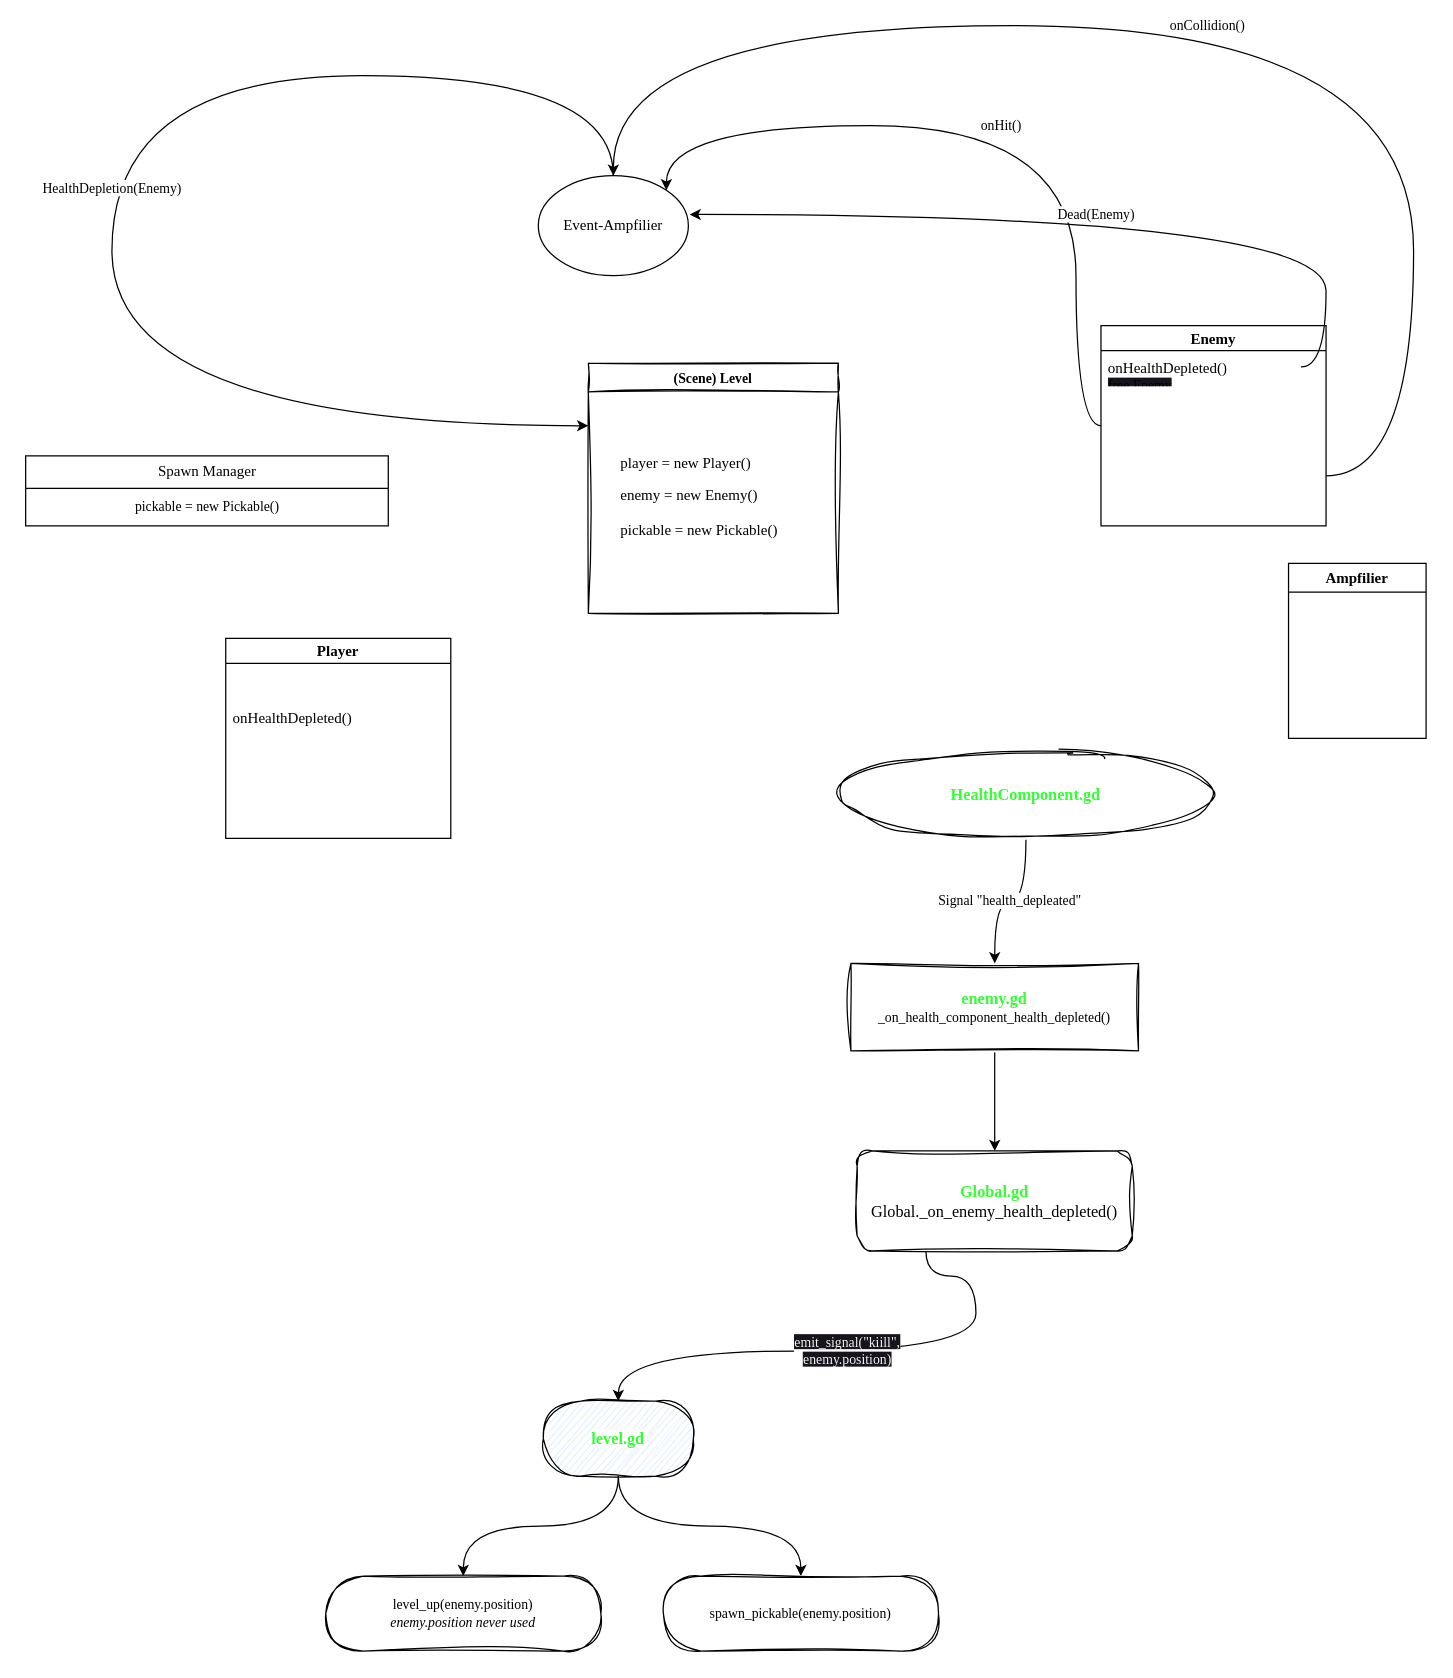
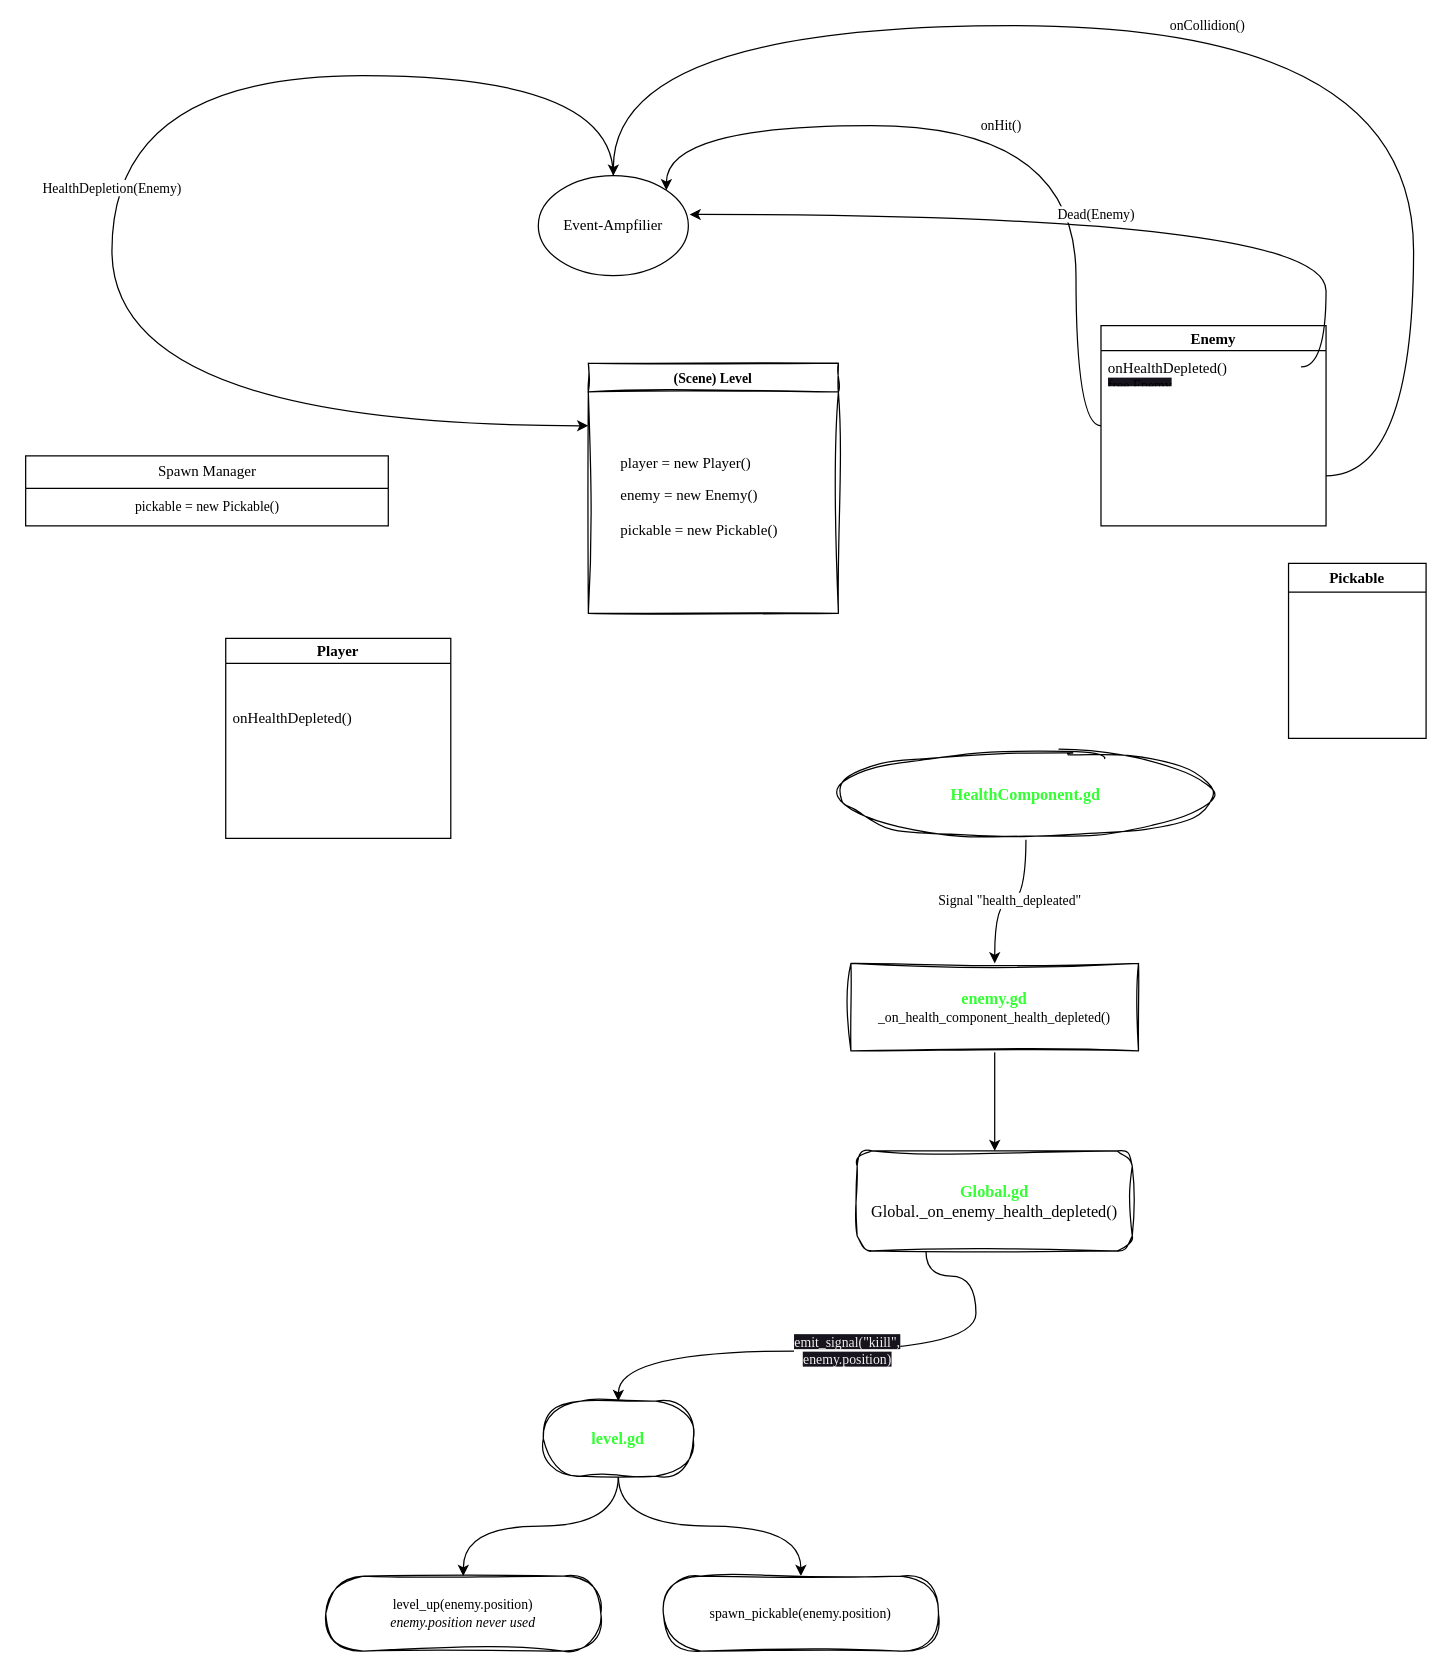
(1356, 578) -> (1356, 578)
(618, 1438) -> (618, 1438)
